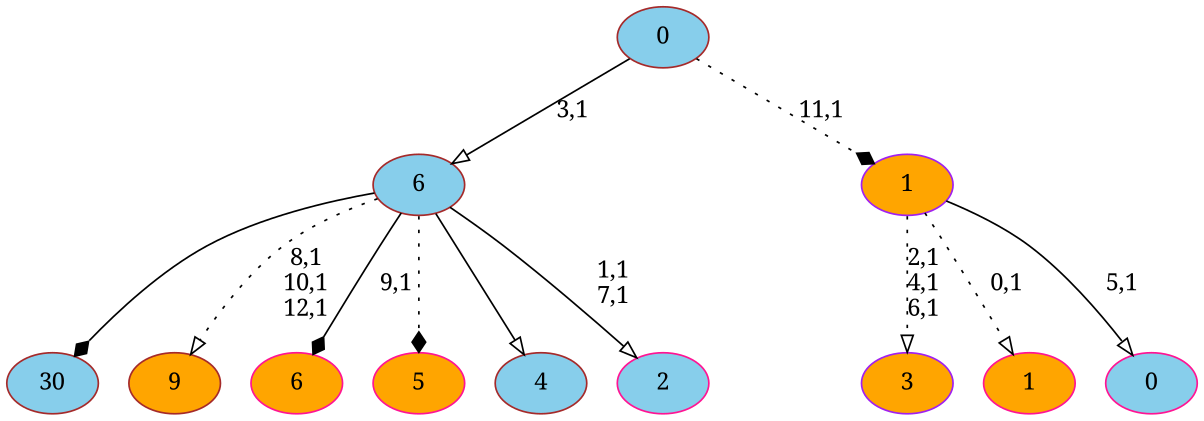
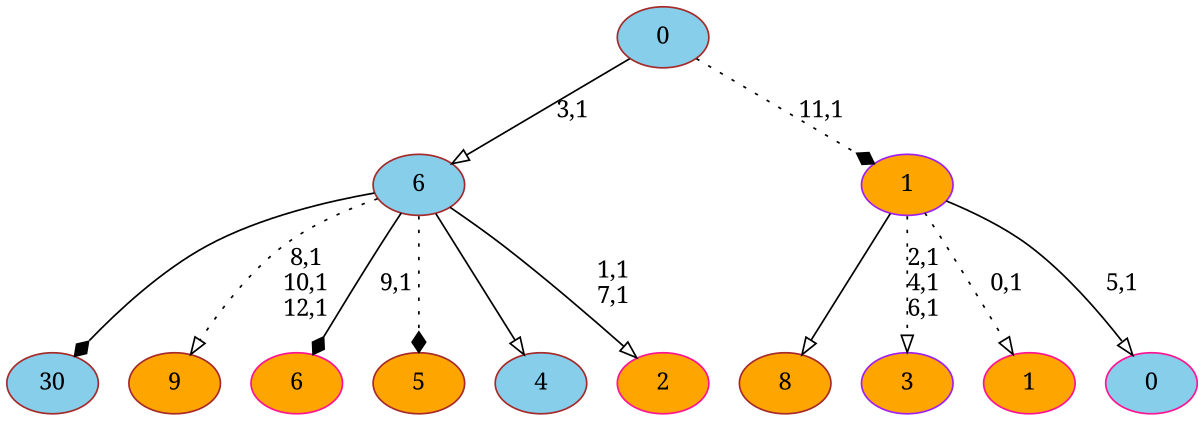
(419, 383) -> (419, 383)
(663, 383) -> (663, 383)
none -> (785, 383)
